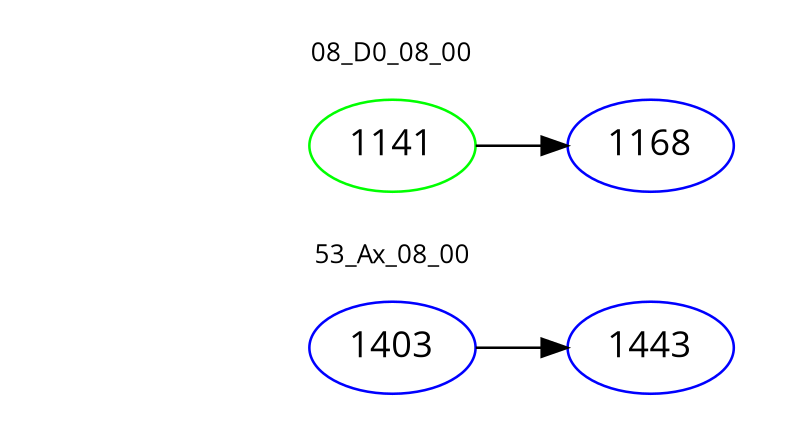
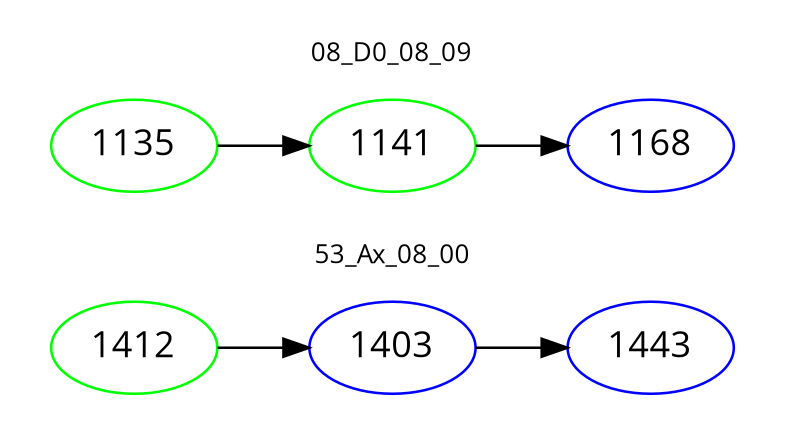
(392, 55) -> (392, 55)
none -> (134, 146)
none -> (134, 348)
